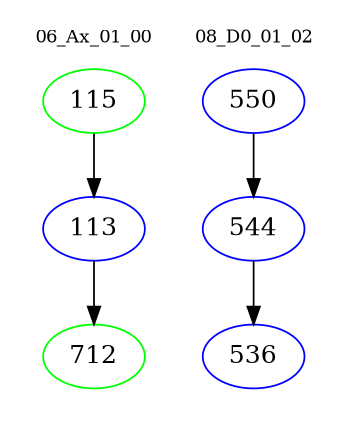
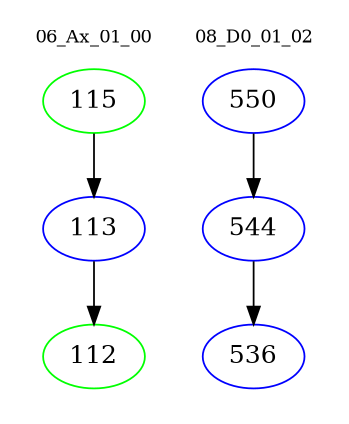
(94, 356) -> (94, 356)
